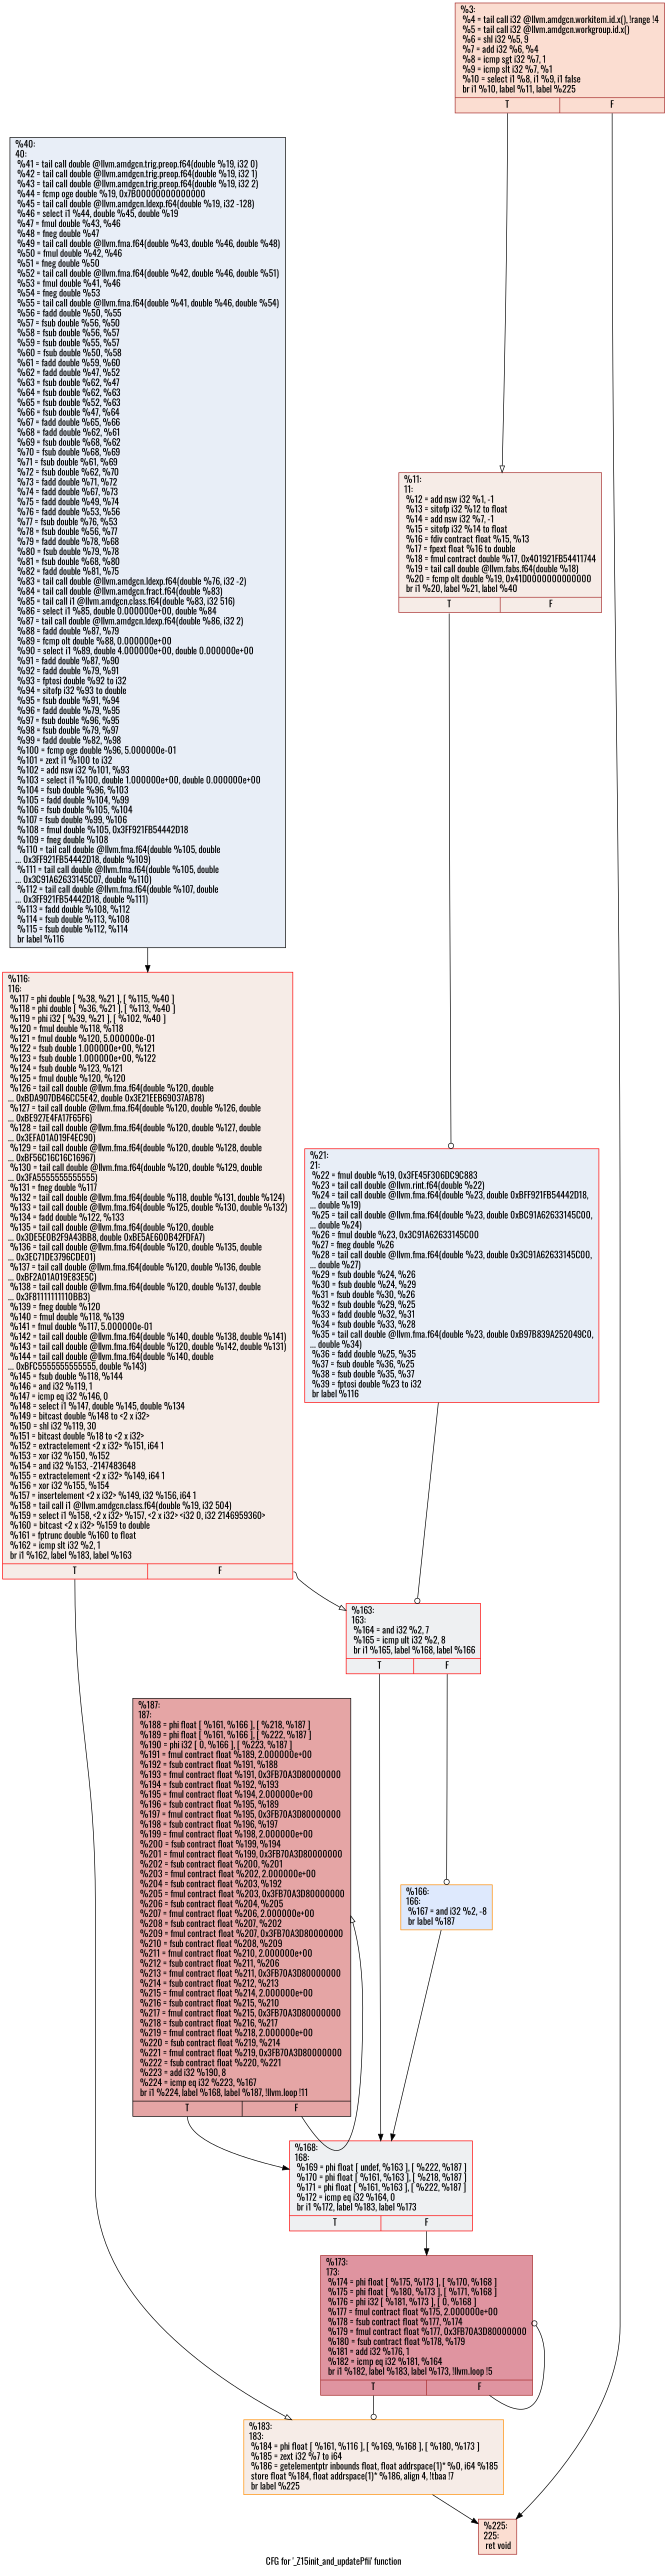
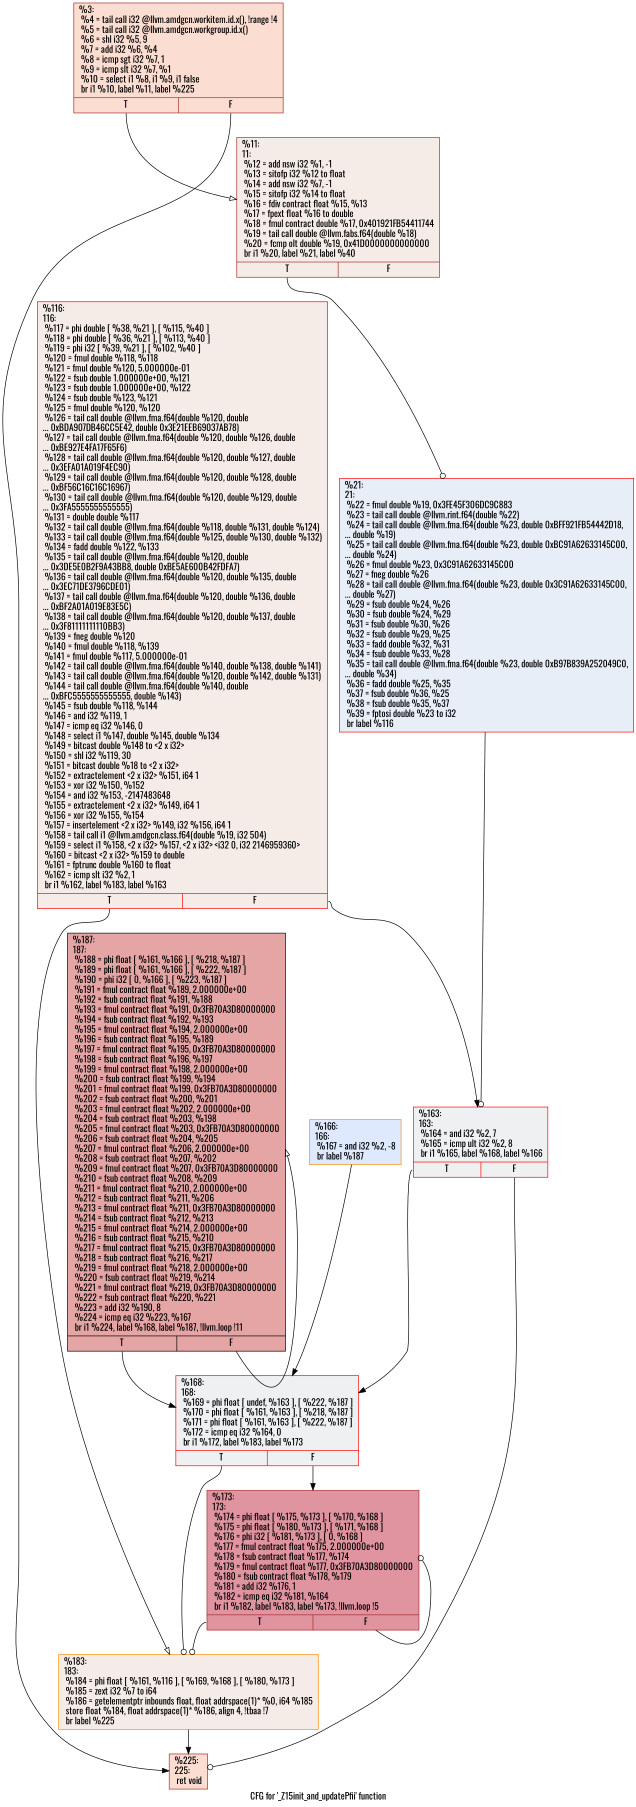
(148, 543) -> none
(53, 1188) -> (91, 518)
none -> (185, 1552)
(315, 1592) -> (436, 971)
(447, 1777) -> (479, 1542)
(210, 1884) -> (145, 1119)
